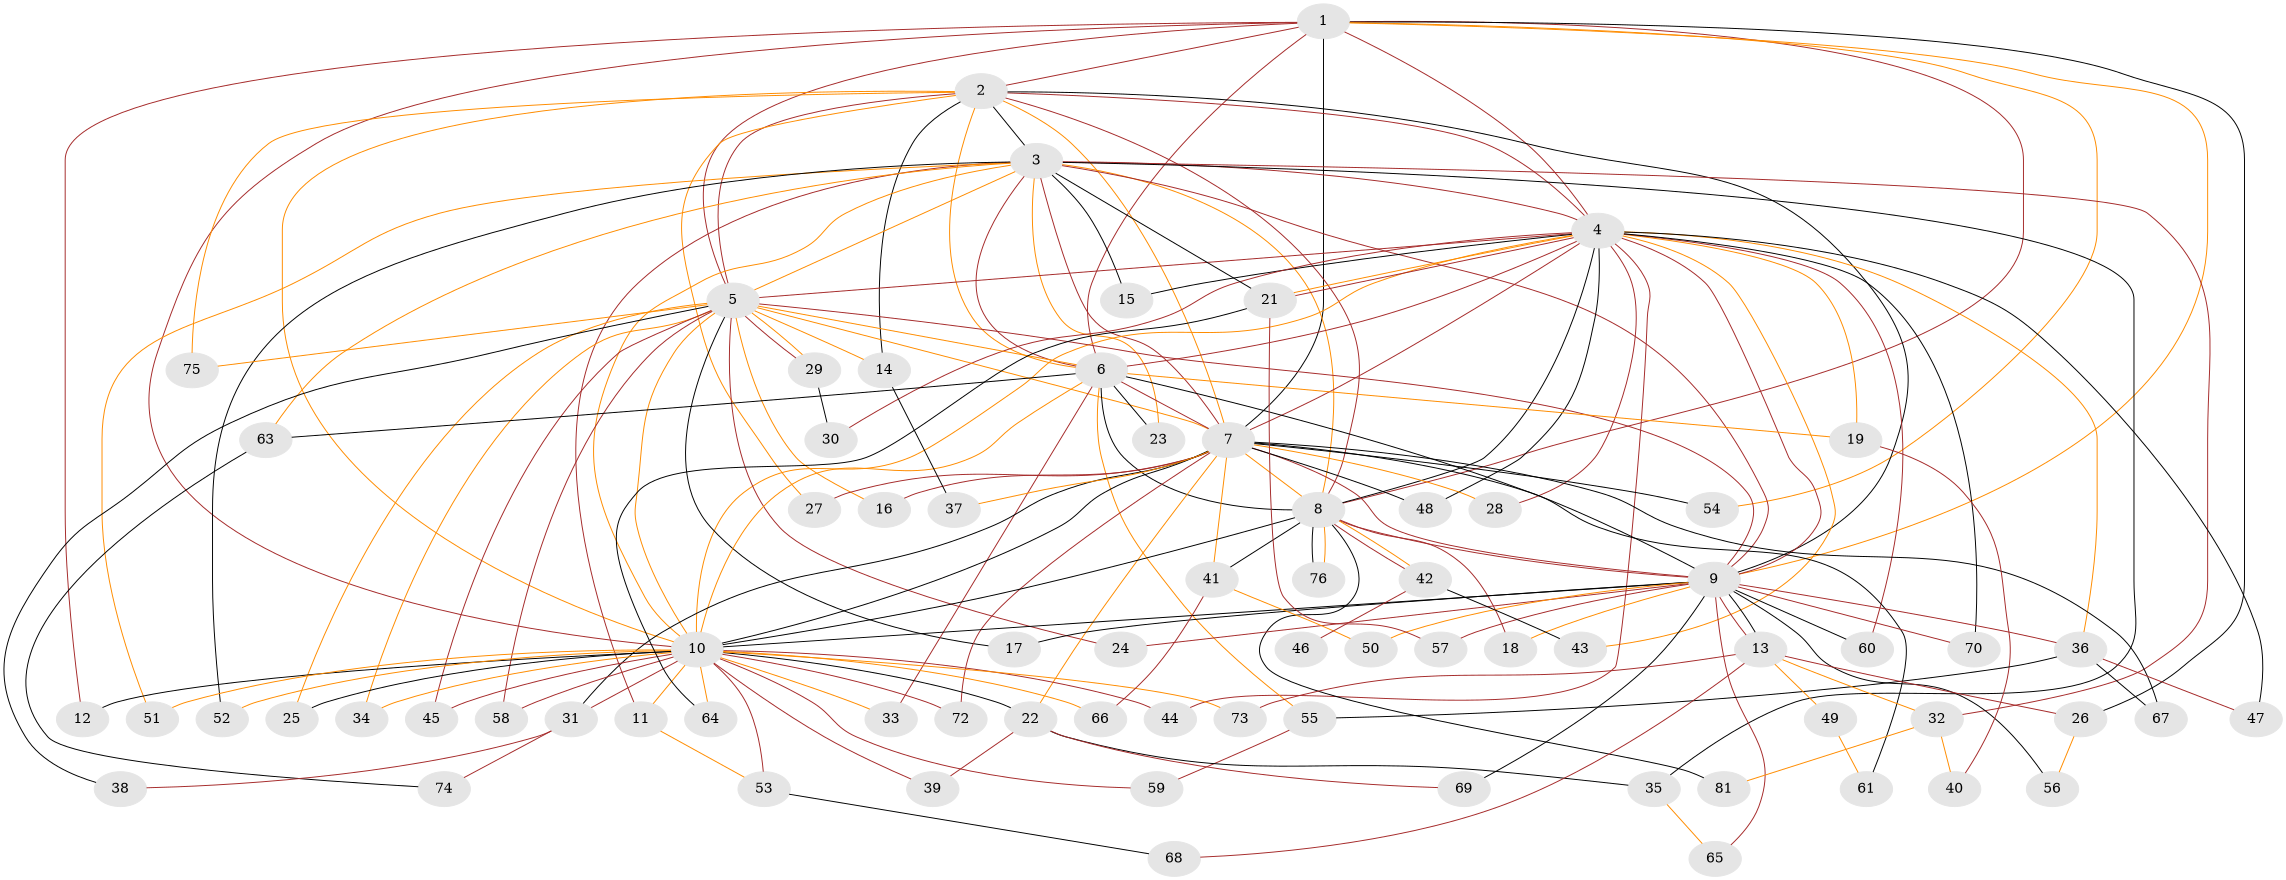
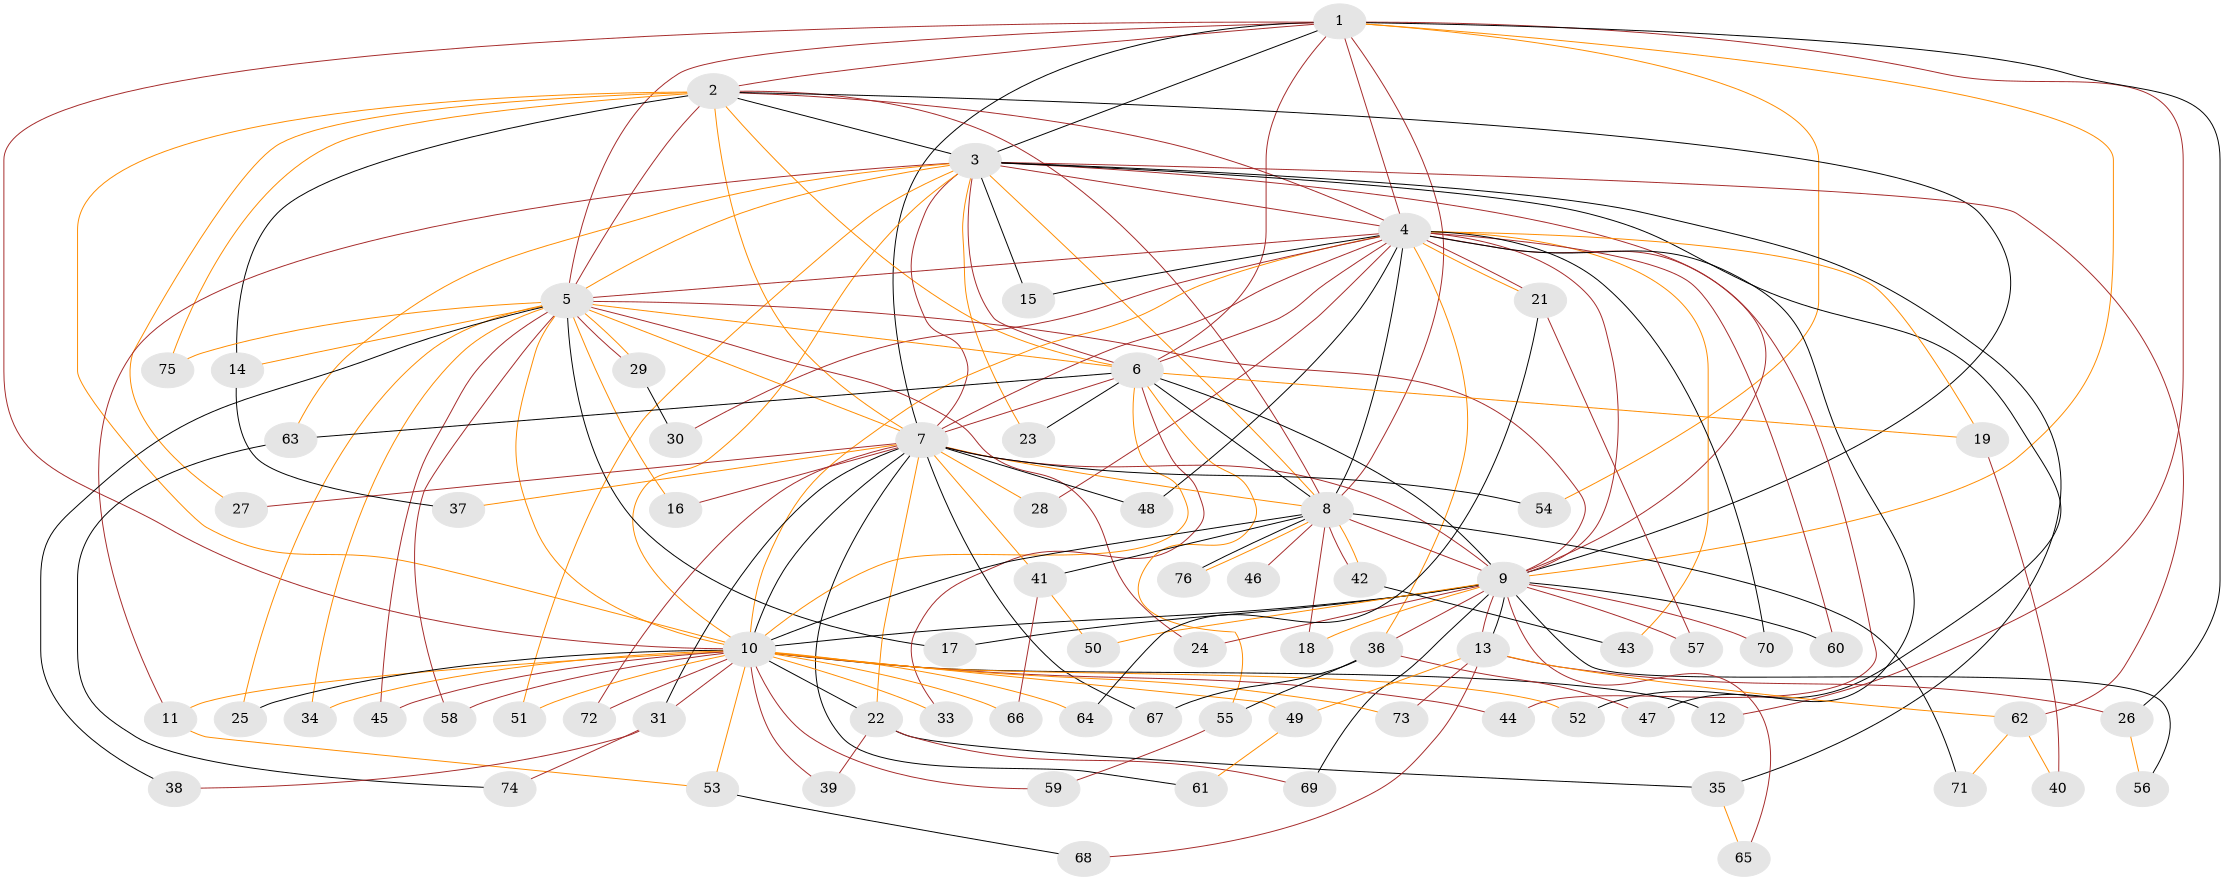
(1153, 231) -> (1158, 91)
(1363, 615) -> (1290, 545)
none -> (1126, 688)
(750, 712) -> (731, 719)
(1937, 719) -> (2020, 719)
(1724, 789) -> (1960, 789)
